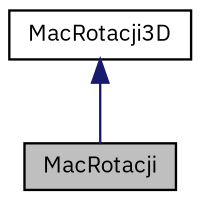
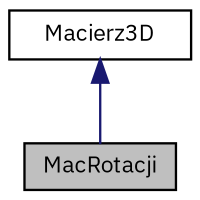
(100, 35) -> (100, 35)
